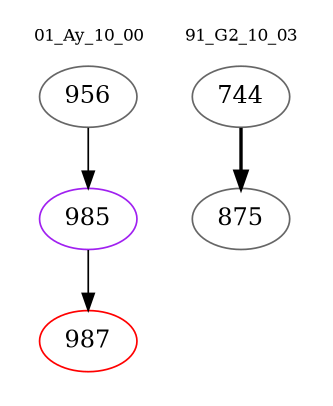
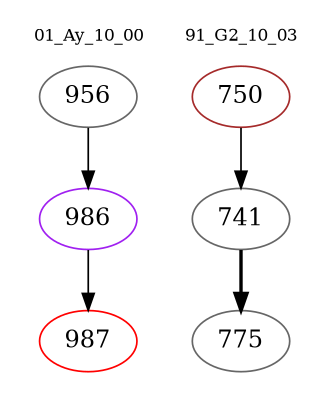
(241, 97) -> (241, 219)
none -> (241, 97)
(88, 219) -> (88, 219)
(241, 219) -> (241, 341)
